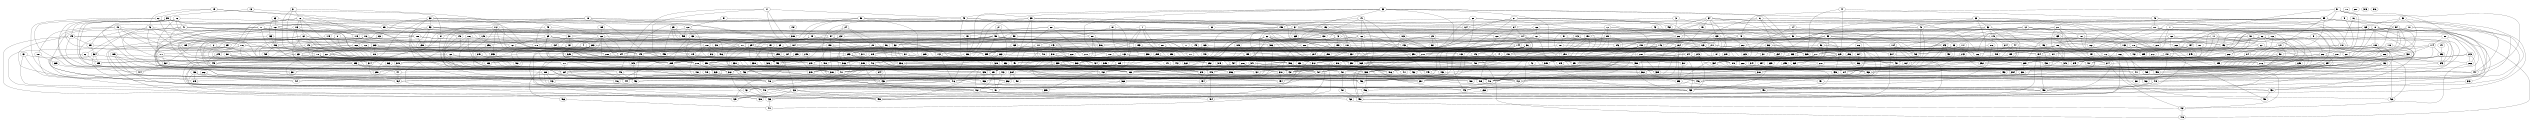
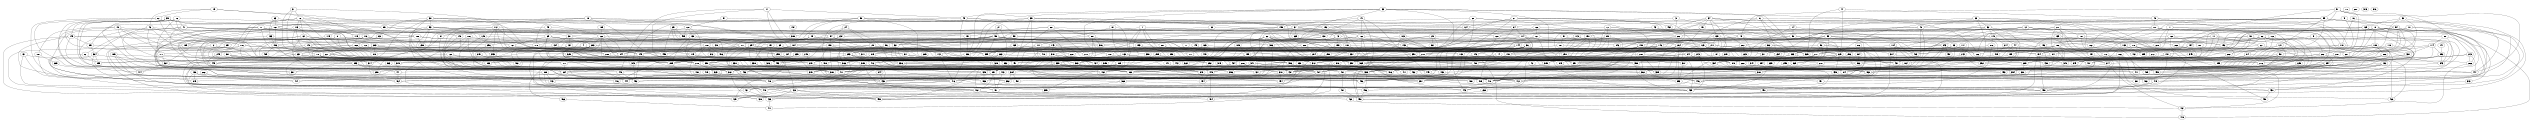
(251, 9) -> none
